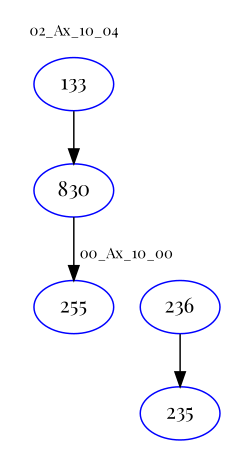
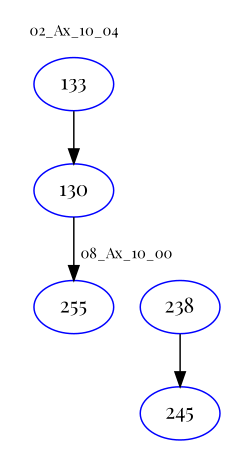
(74, 190) -> (74, 190)
(127, 255) -> (127, 255)
(180, 307) -> (180, 307)
(180, 413) -> (180, 413)
